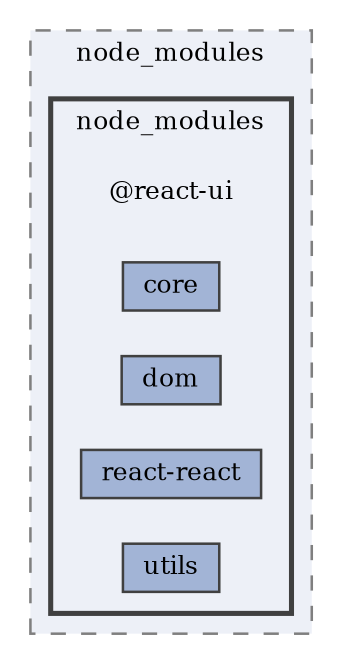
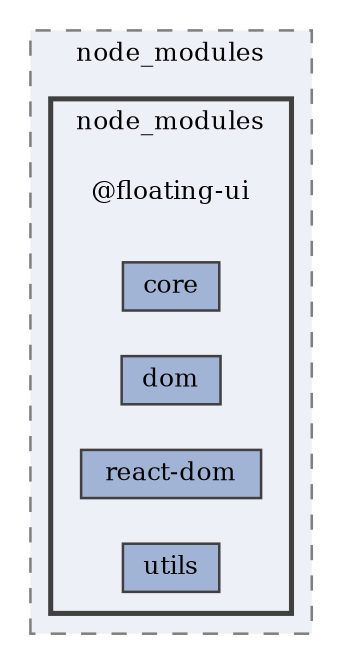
(171, 193) -> (171, 193)
(171, 474) -> (171, 474)
